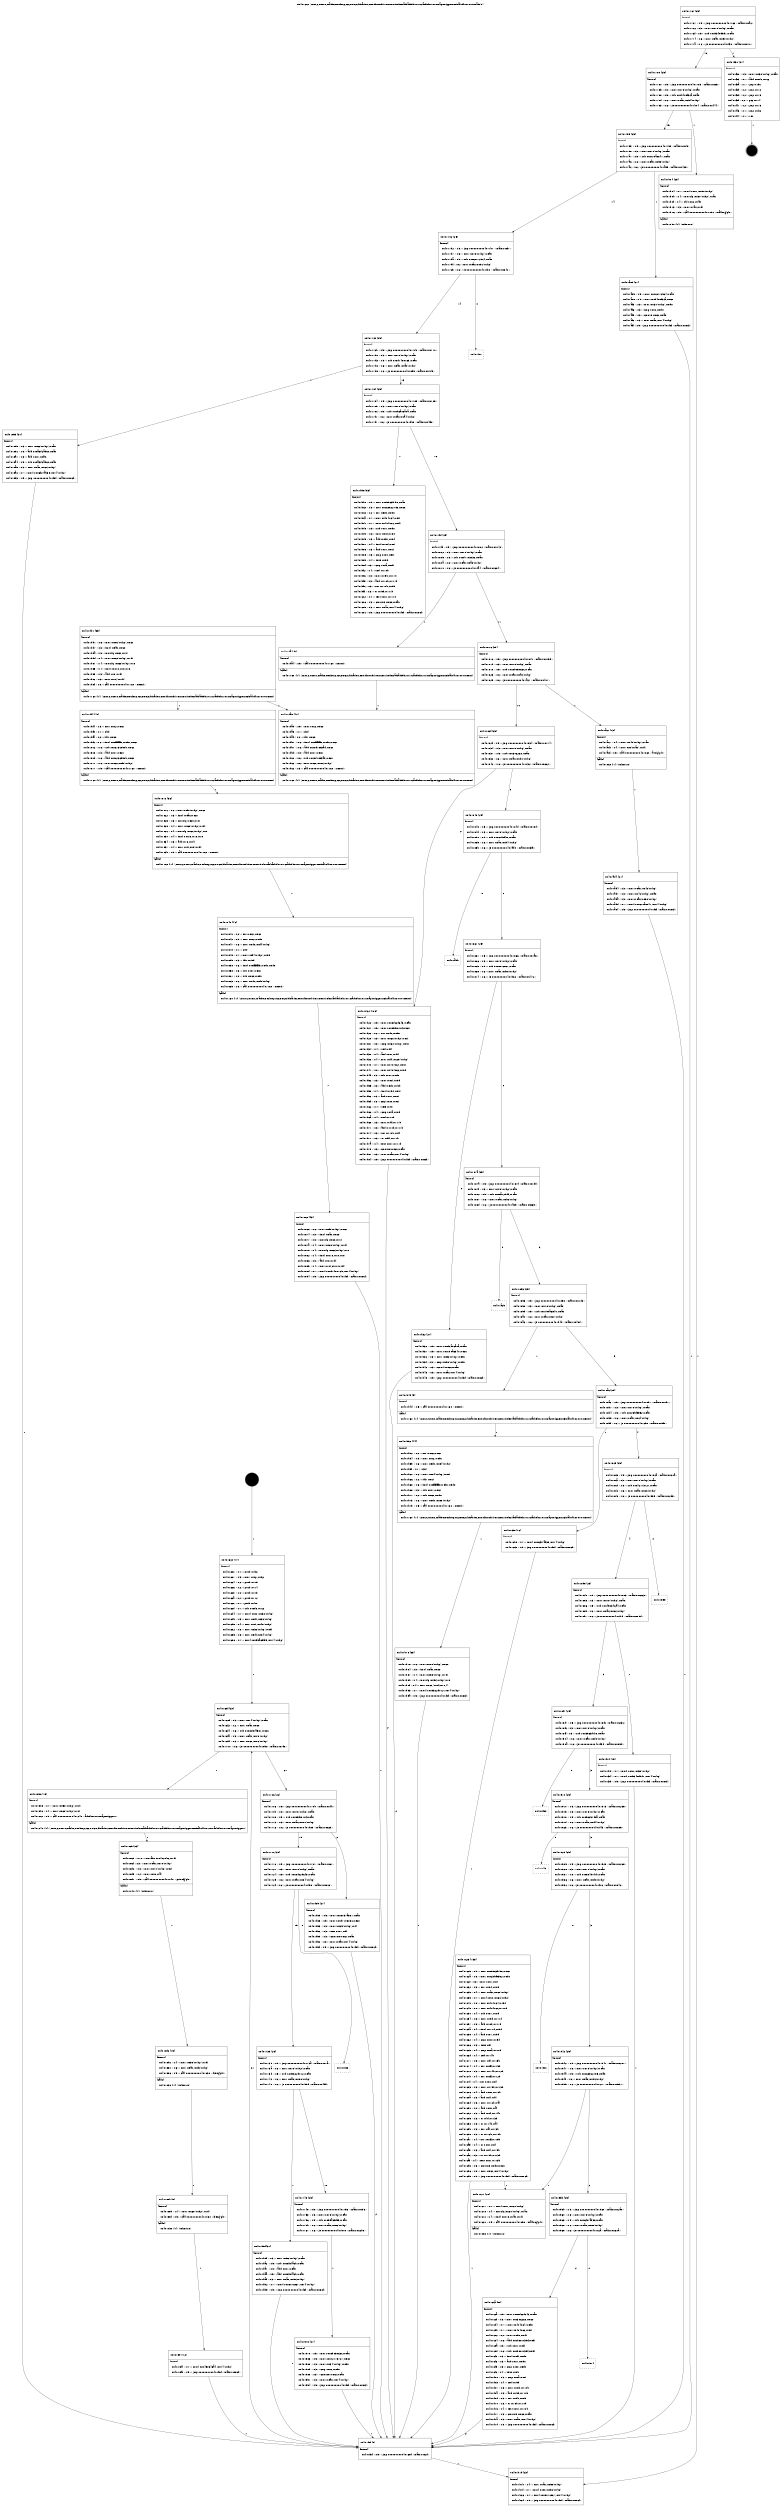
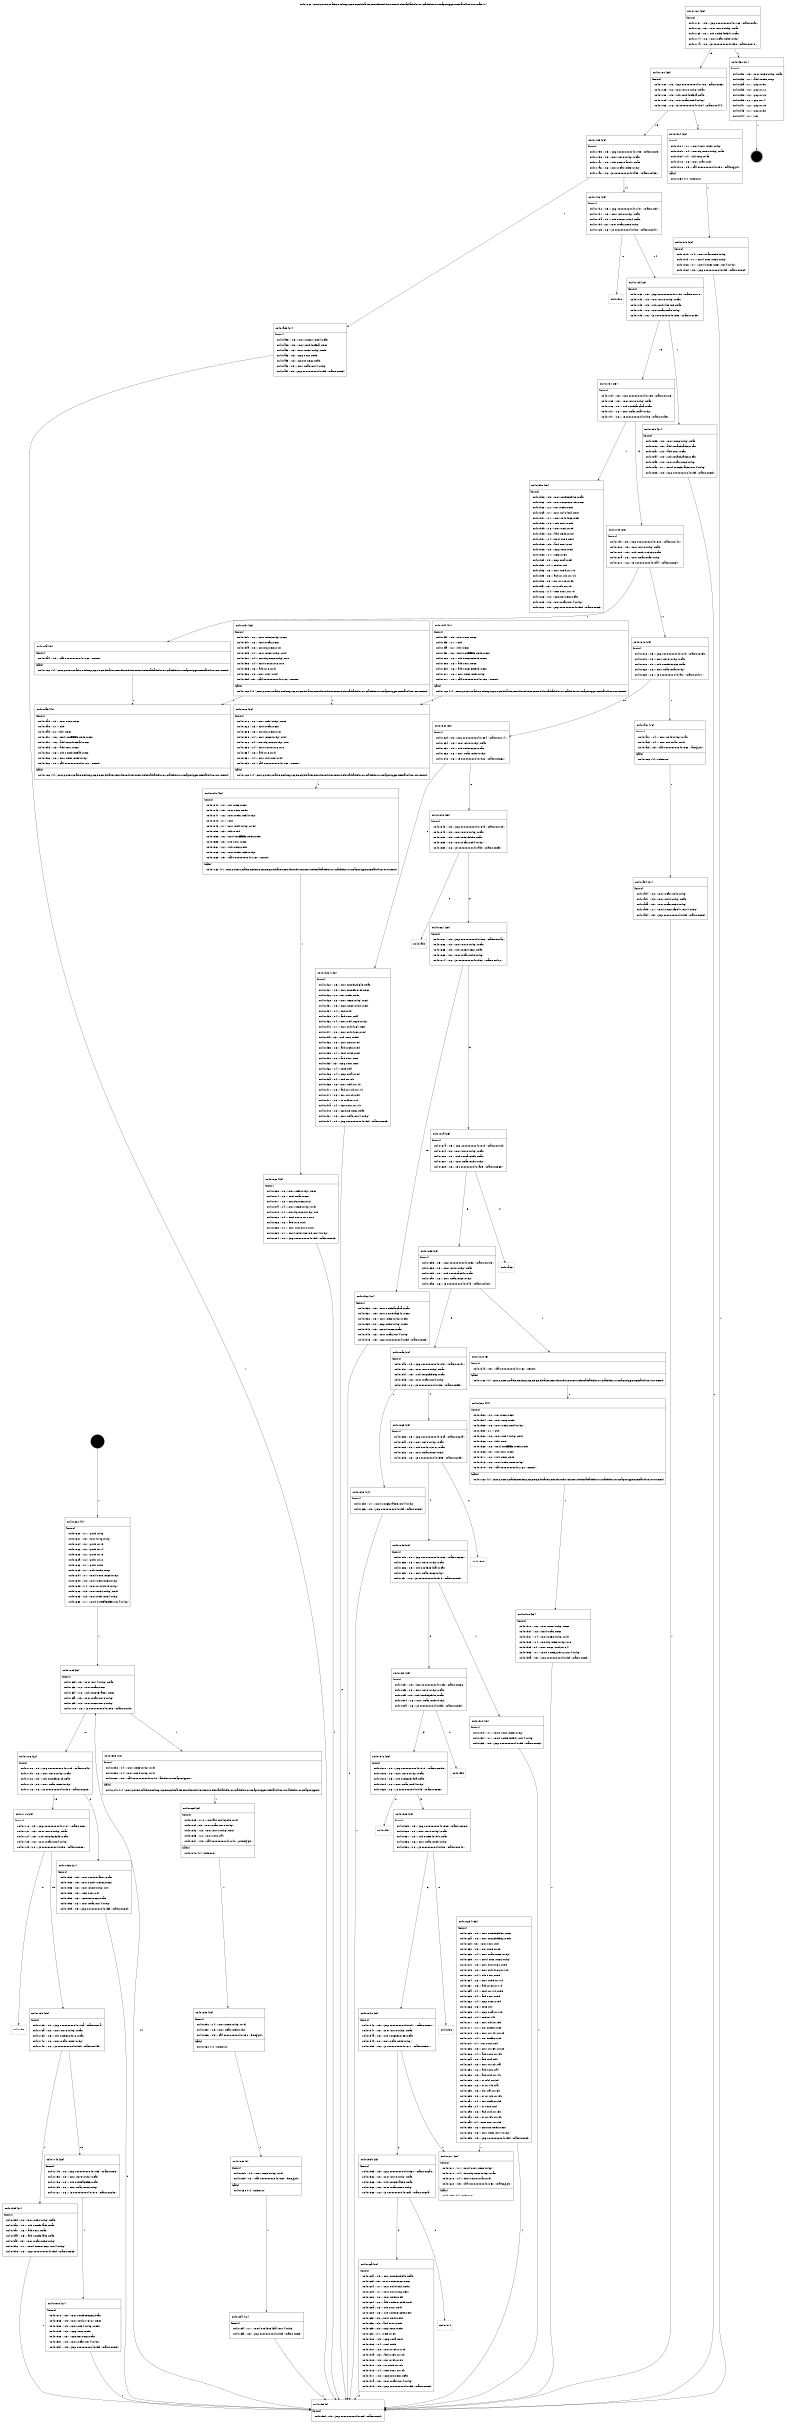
(178, 705) -> (332, 700)
(461, 1188) -> (427, 1150)
(469, 2467) -> (720, 1500)
